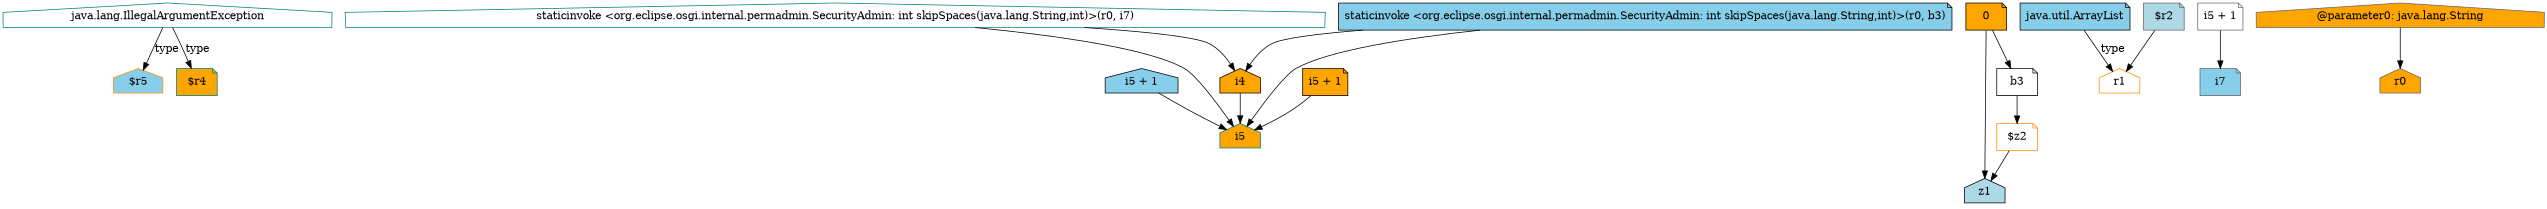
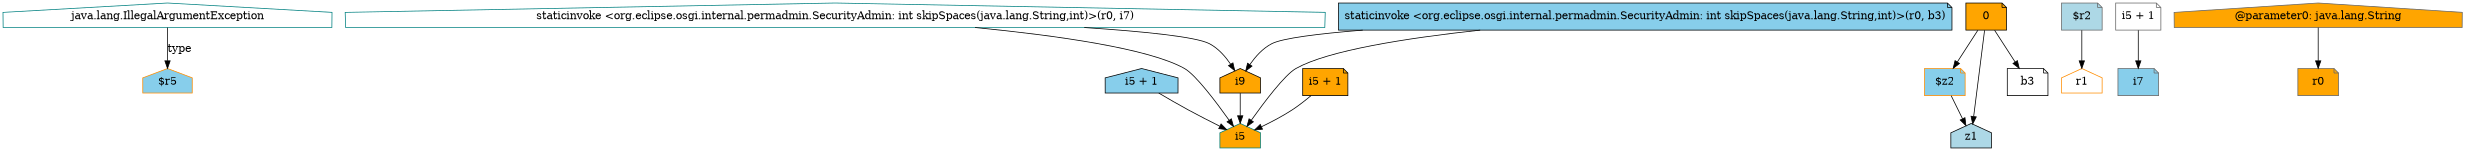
(2075, 17) -> none
(197, 82) -> none
(1240, 82) -> (1240, 82)
(2400, 82) -> (2318, 82)
(2017, 106) -> (1968, 46)
(2017, 137) -> (1945, 82)
